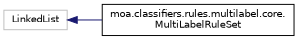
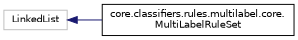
(198, 20) -> (198, 20)
